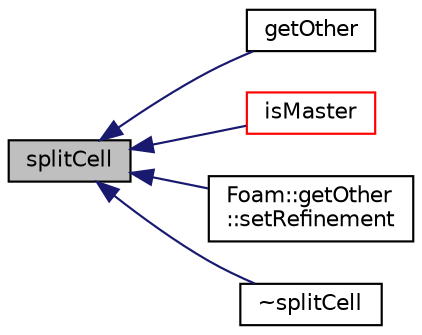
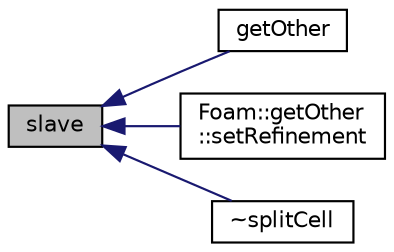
(311, 113) -> none
(70, 161) -> (55, 126)
